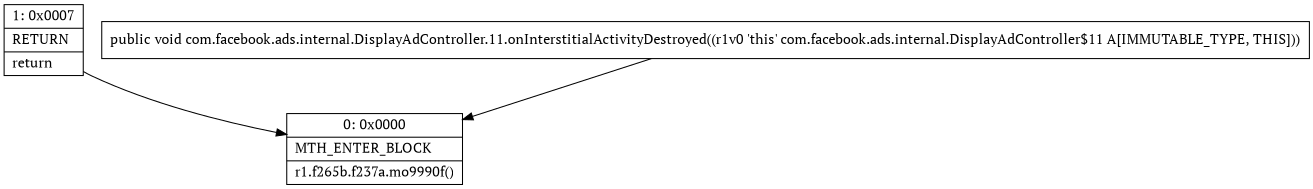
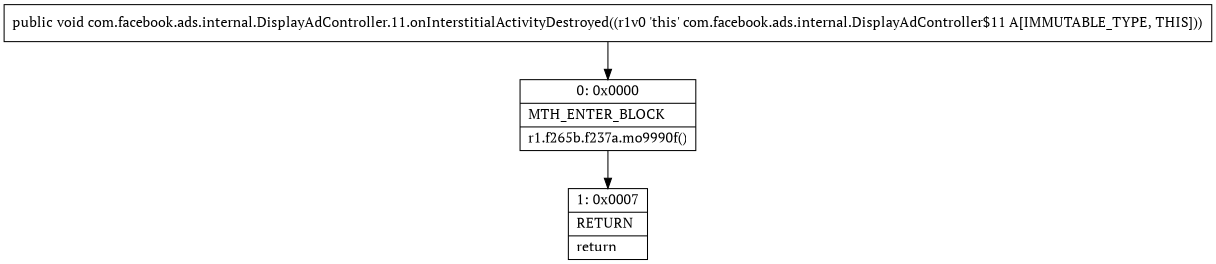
(178, 108) -> (608, 164)
